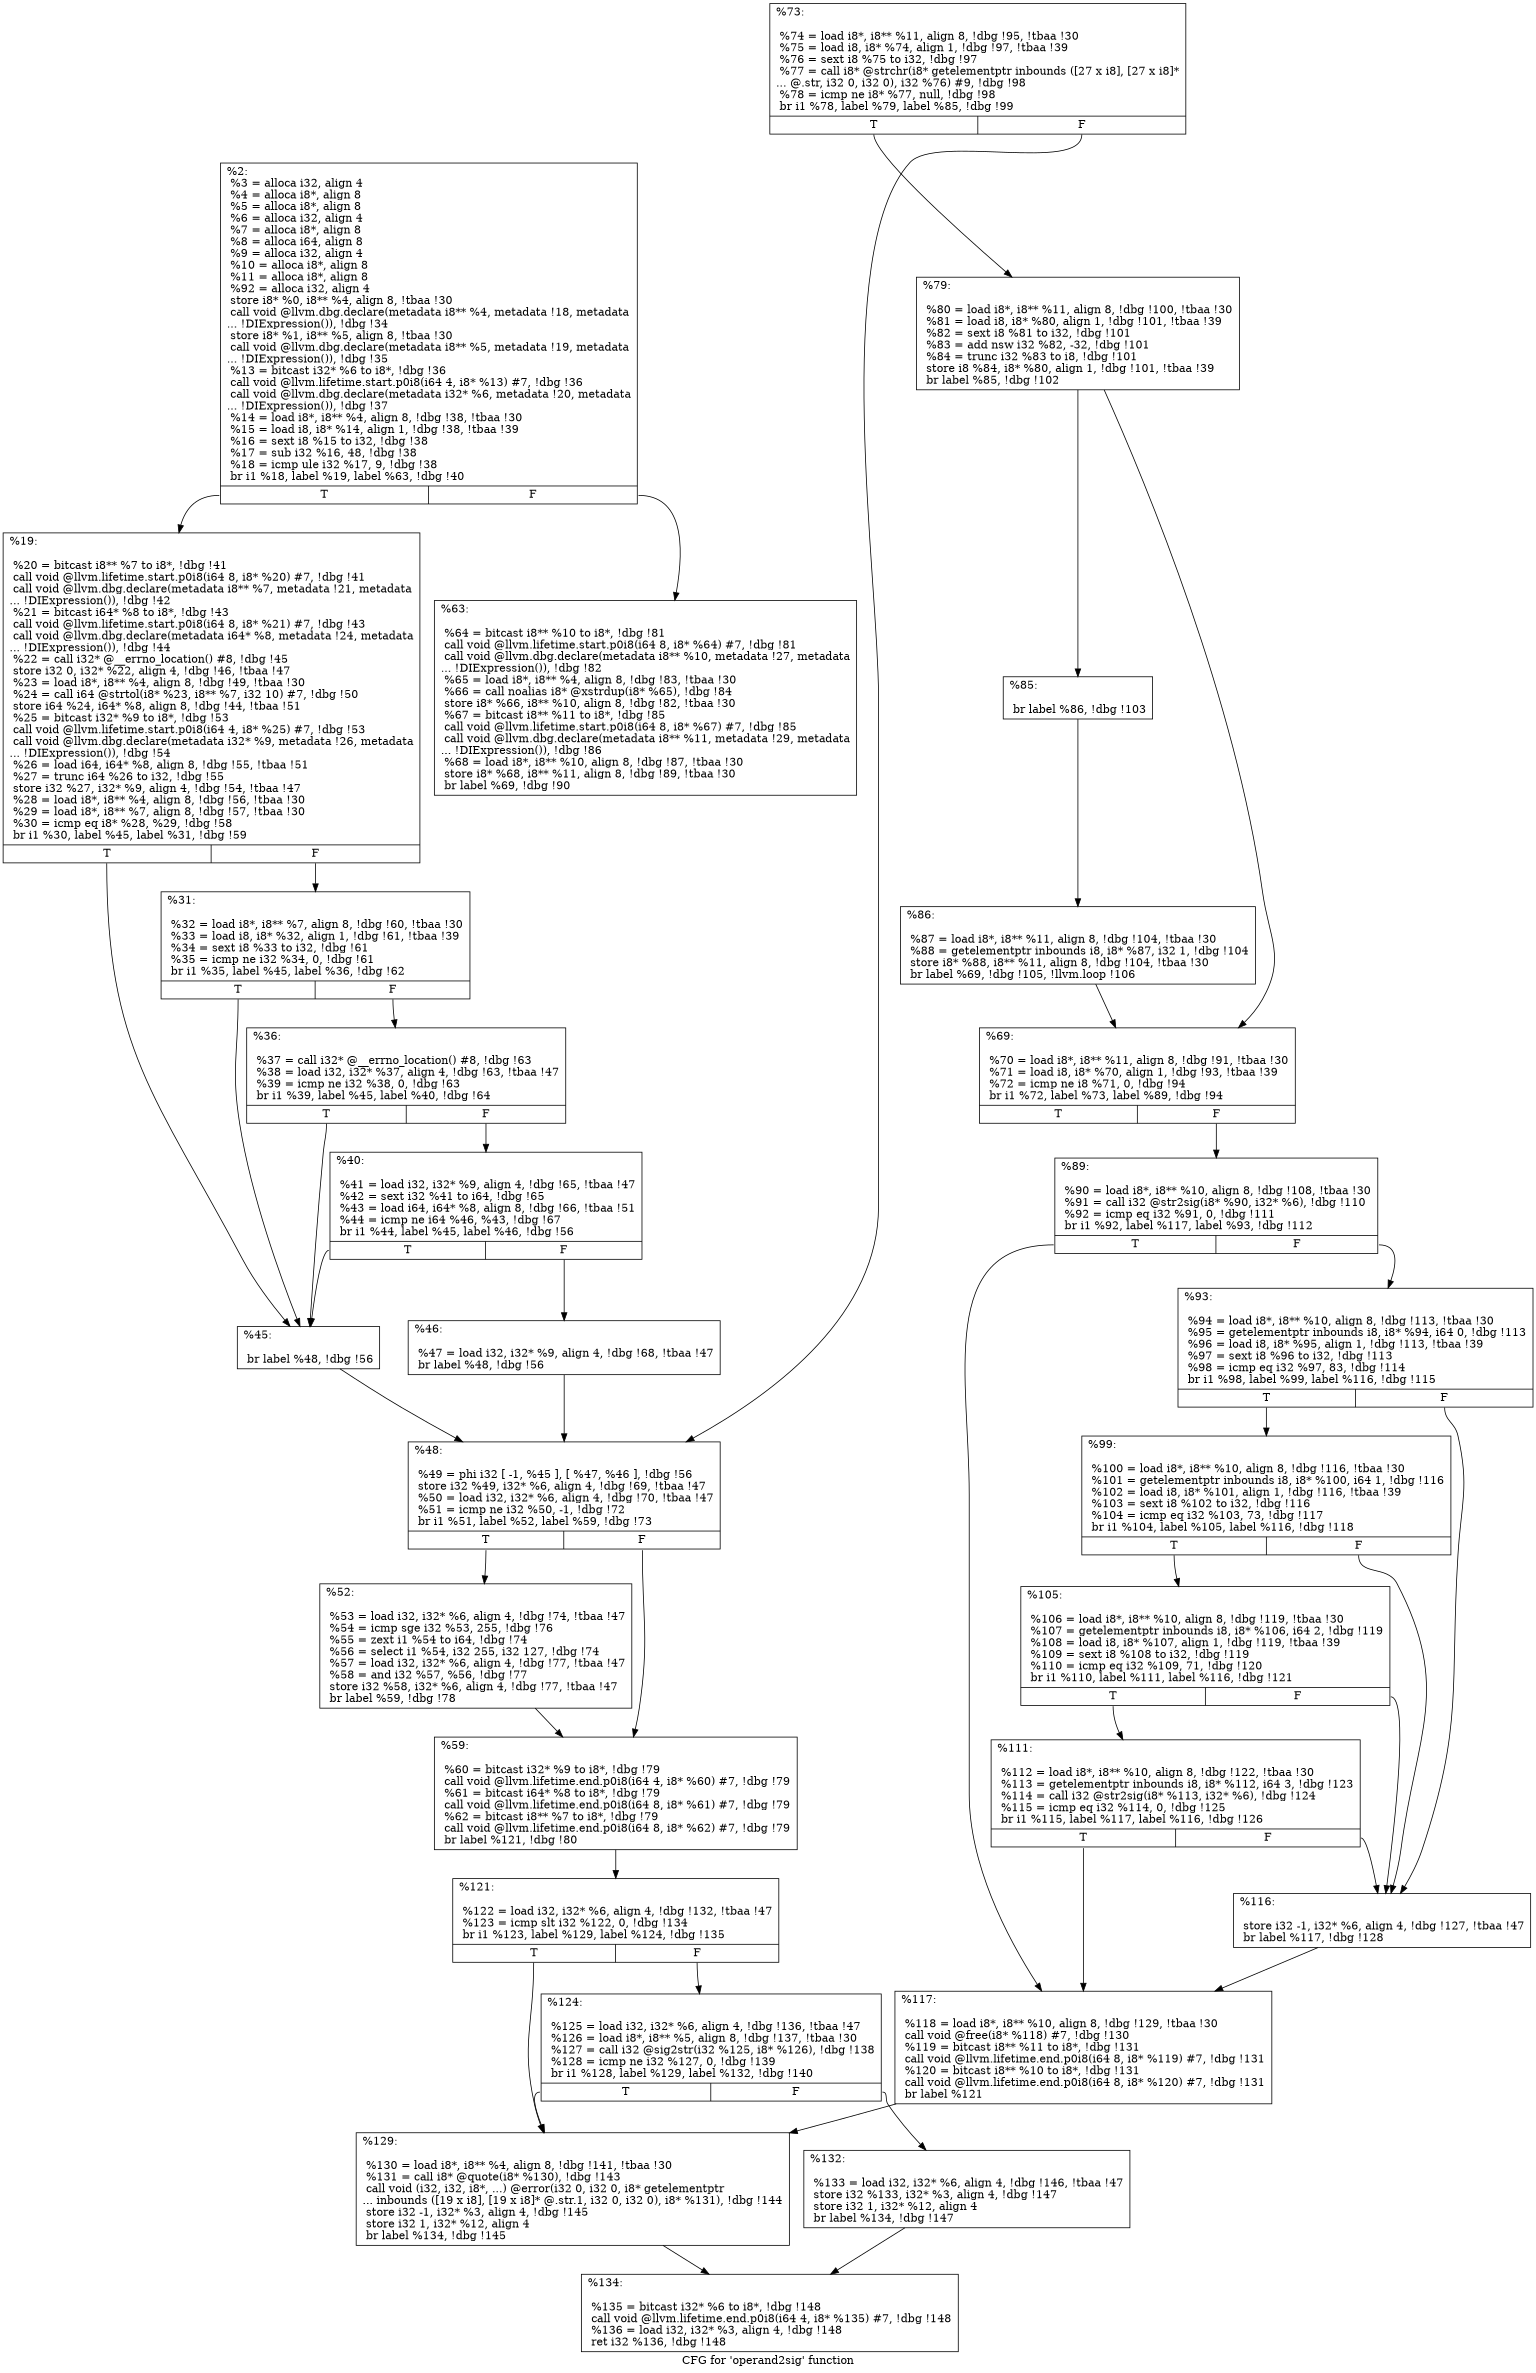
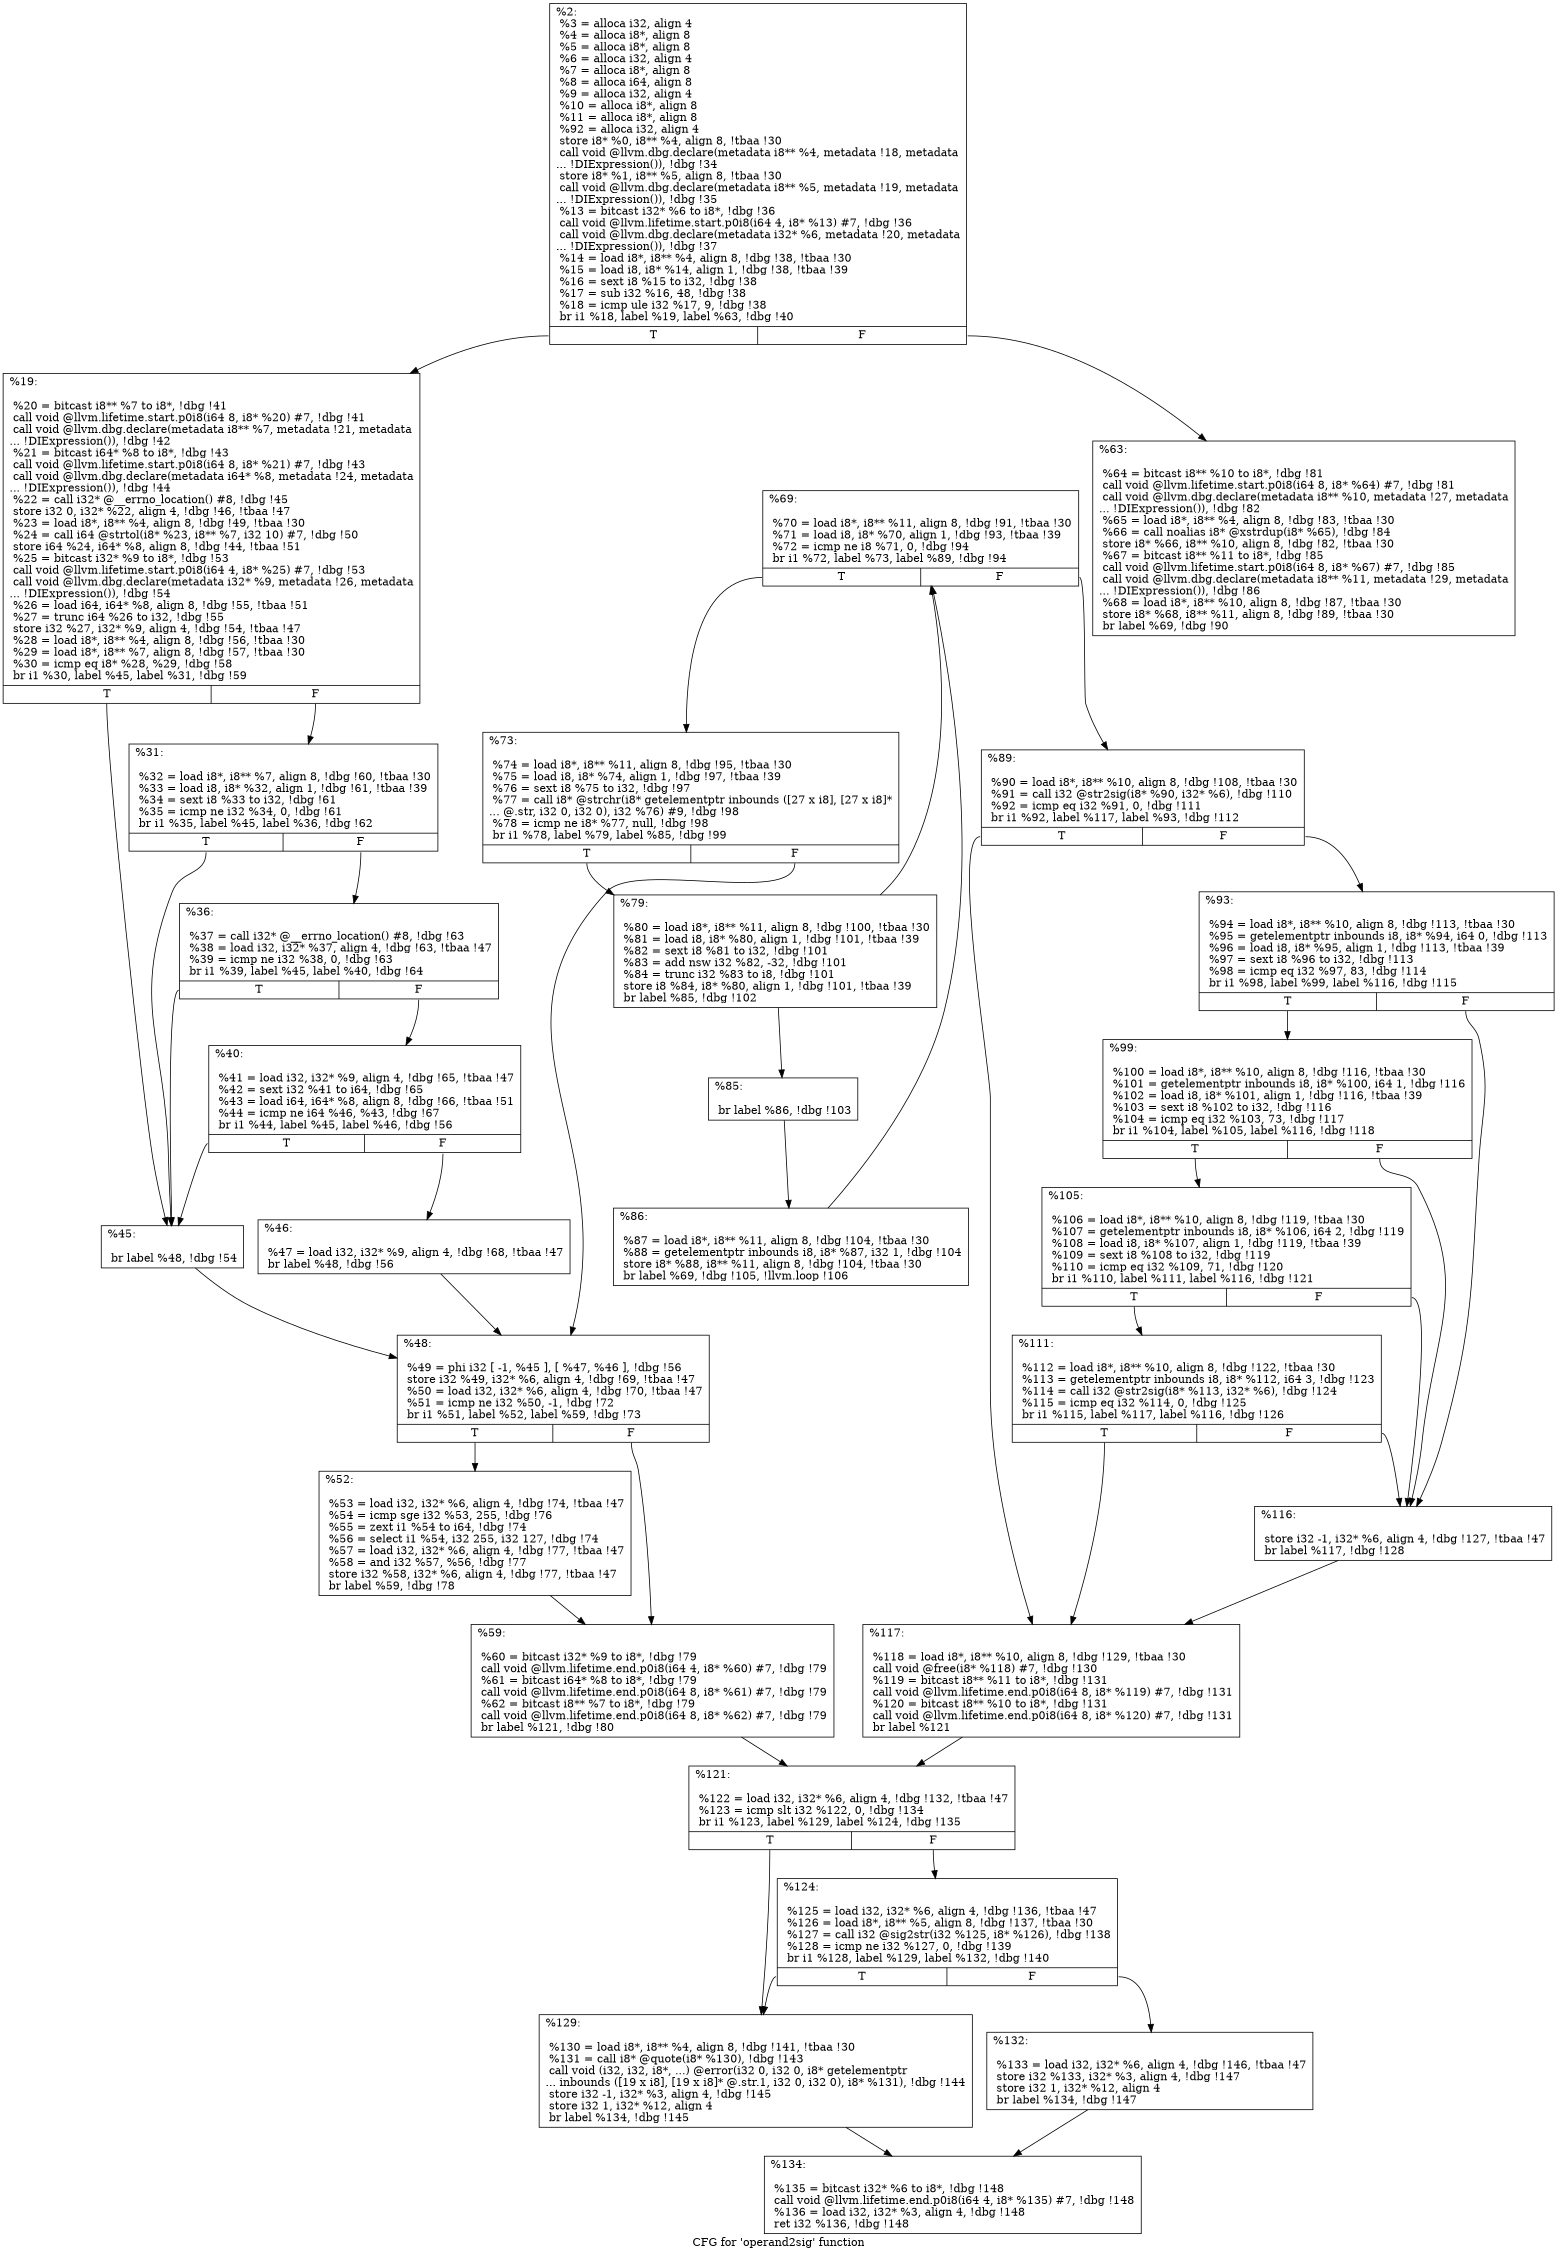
none -> (699, 634)
(308, 1359) -> (172, 1259)
(847, 2118) -> (943, 1749)
